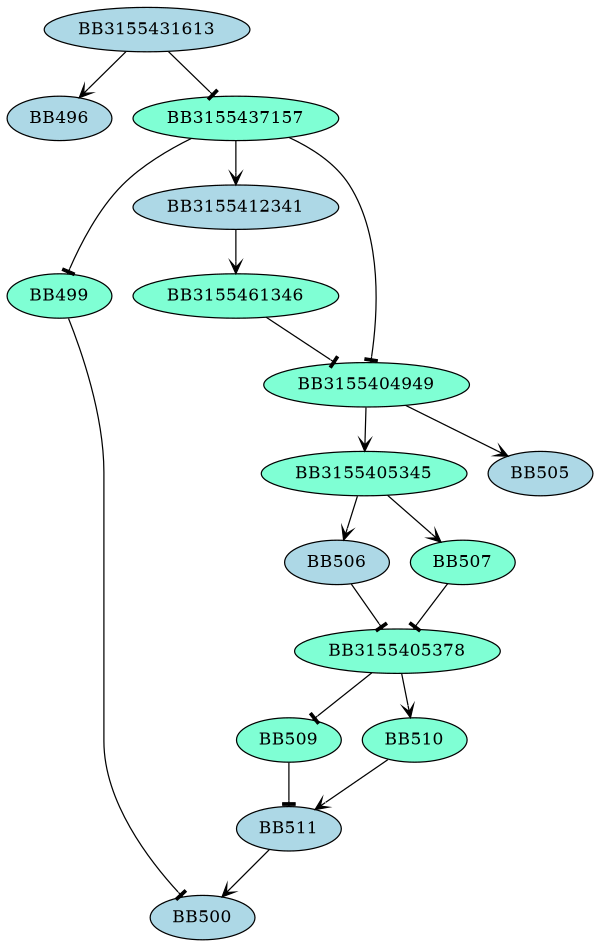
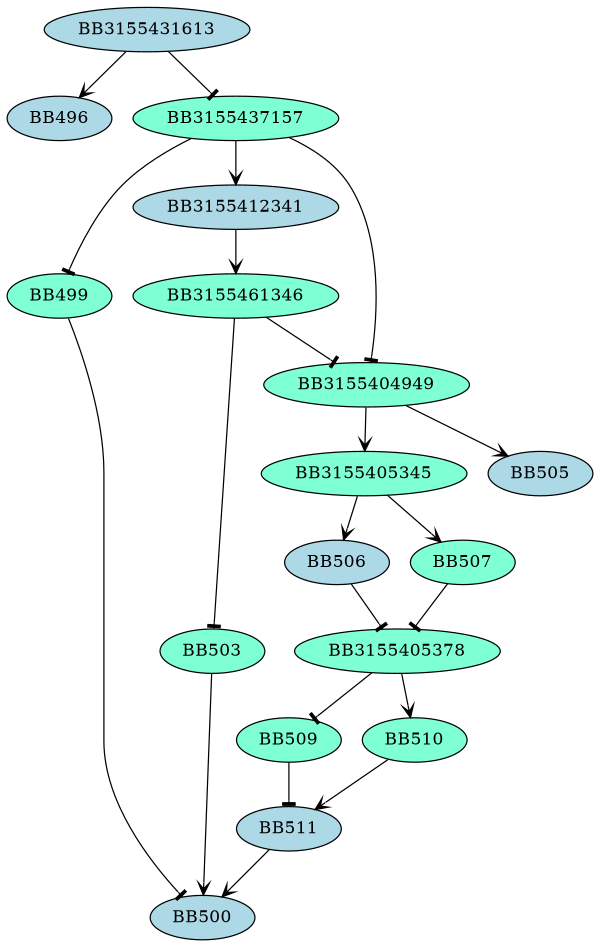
none -> (212, 651)
